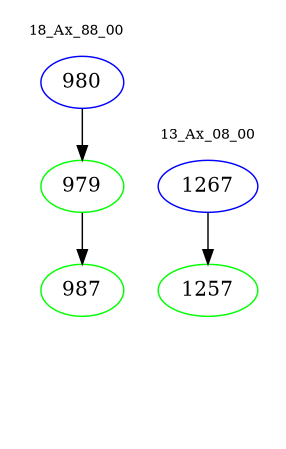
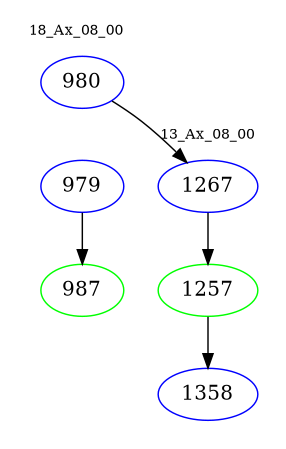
(77, 31) -> (77, 31)
(82, 127) -> (156, 134)
(82, 186) -> (82, 186)
none -> (208, 394)
